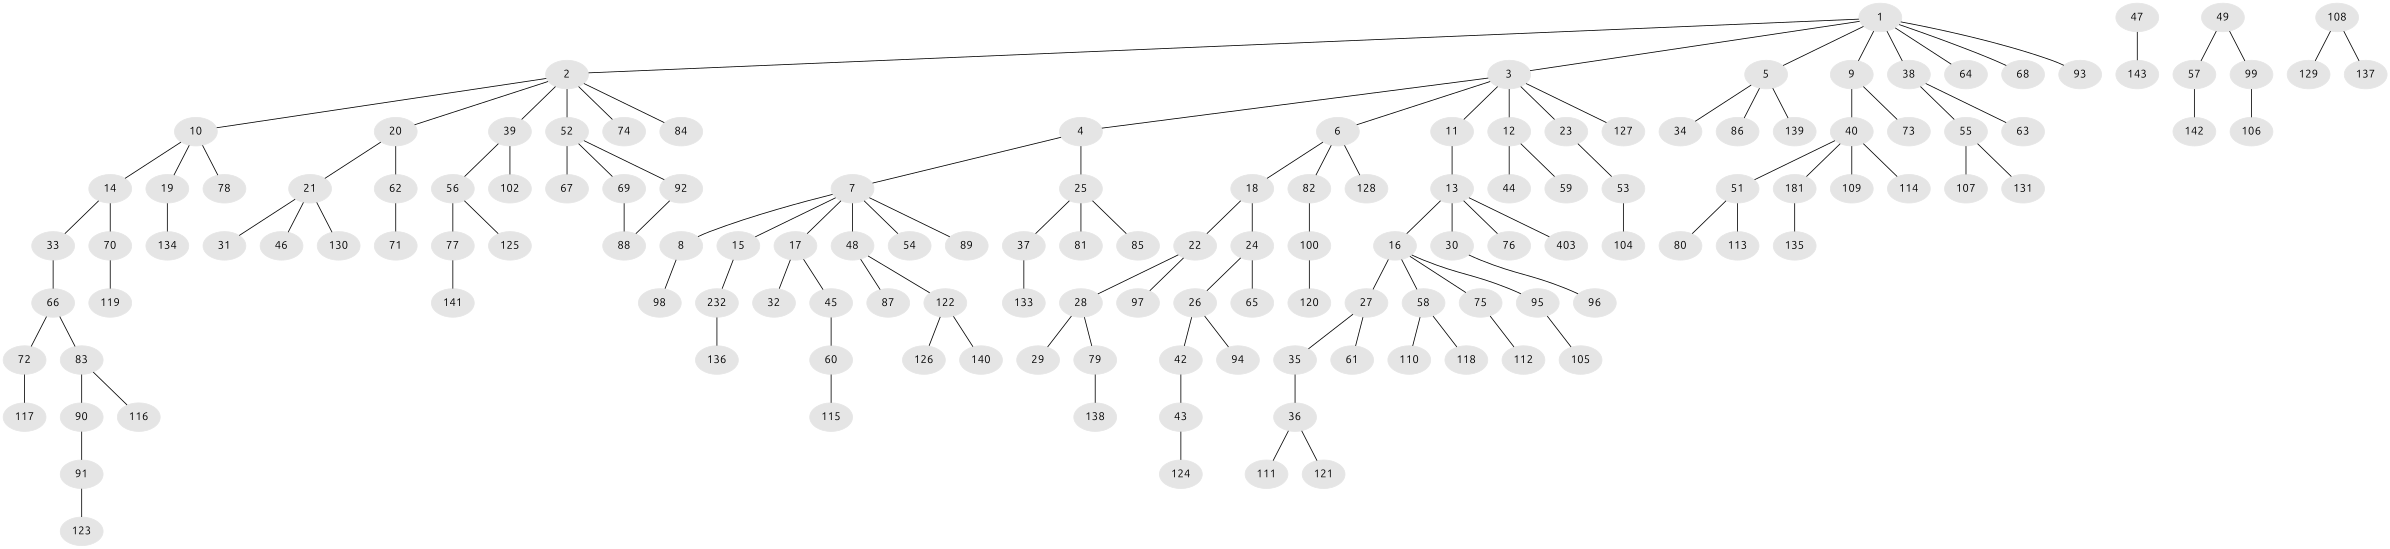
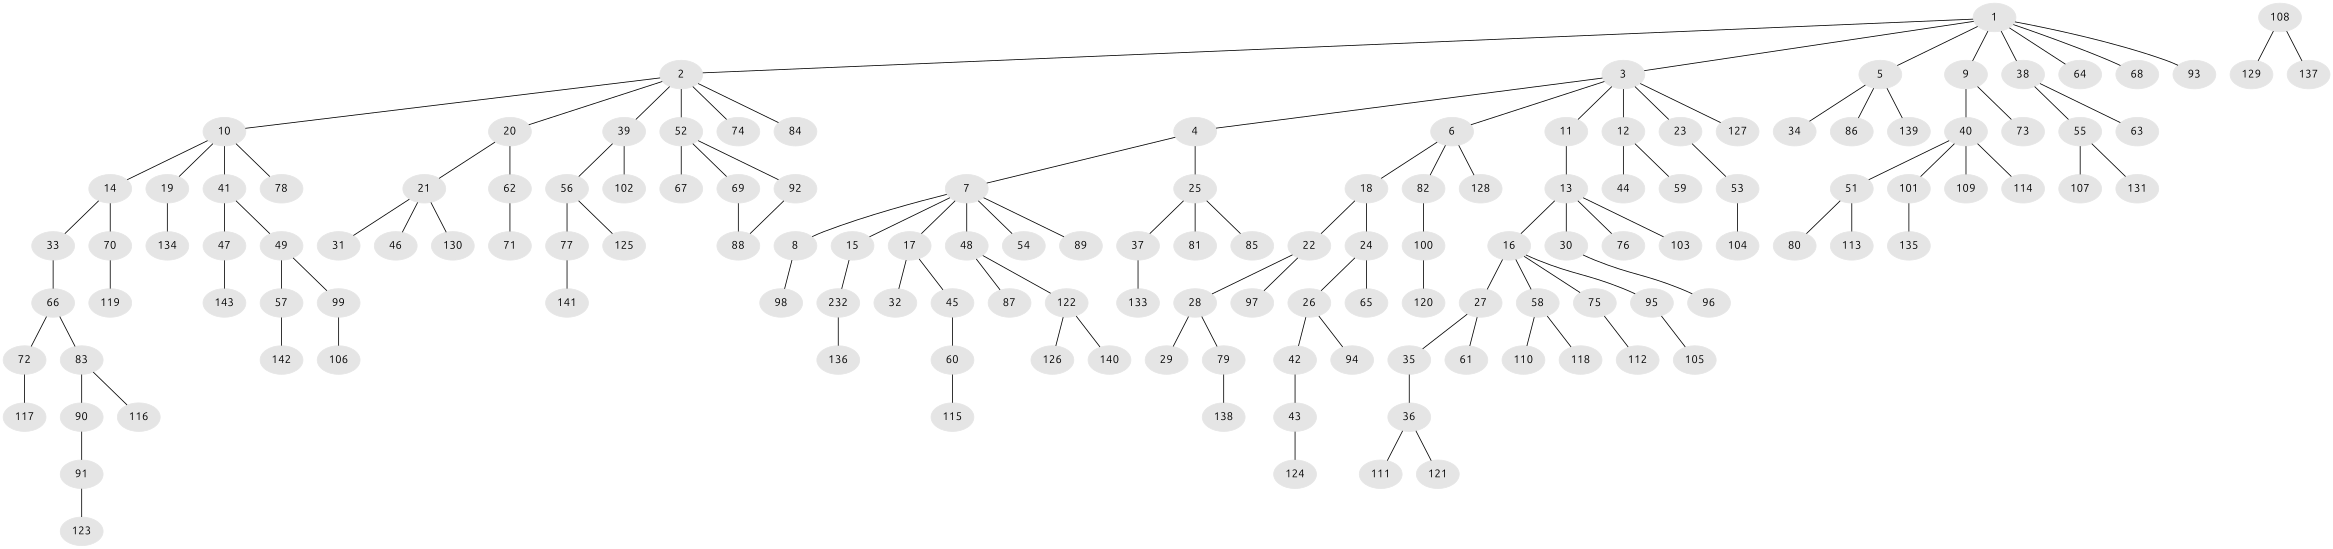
none -> (224, 189)
(1795, 189) -> (1909, 189)
(1566, 246) -> (1680, 246)
